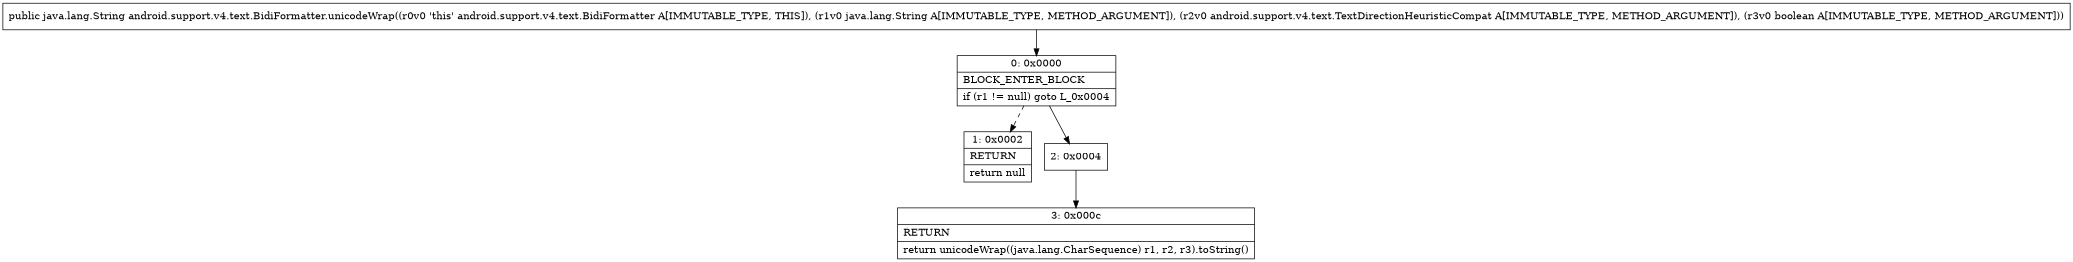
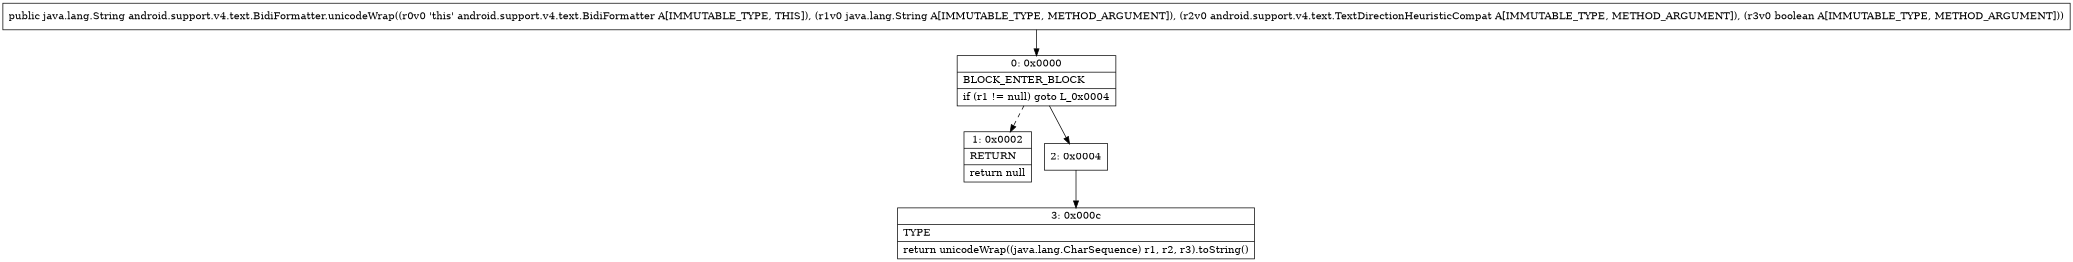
(927, 233) -> (917, 233)
